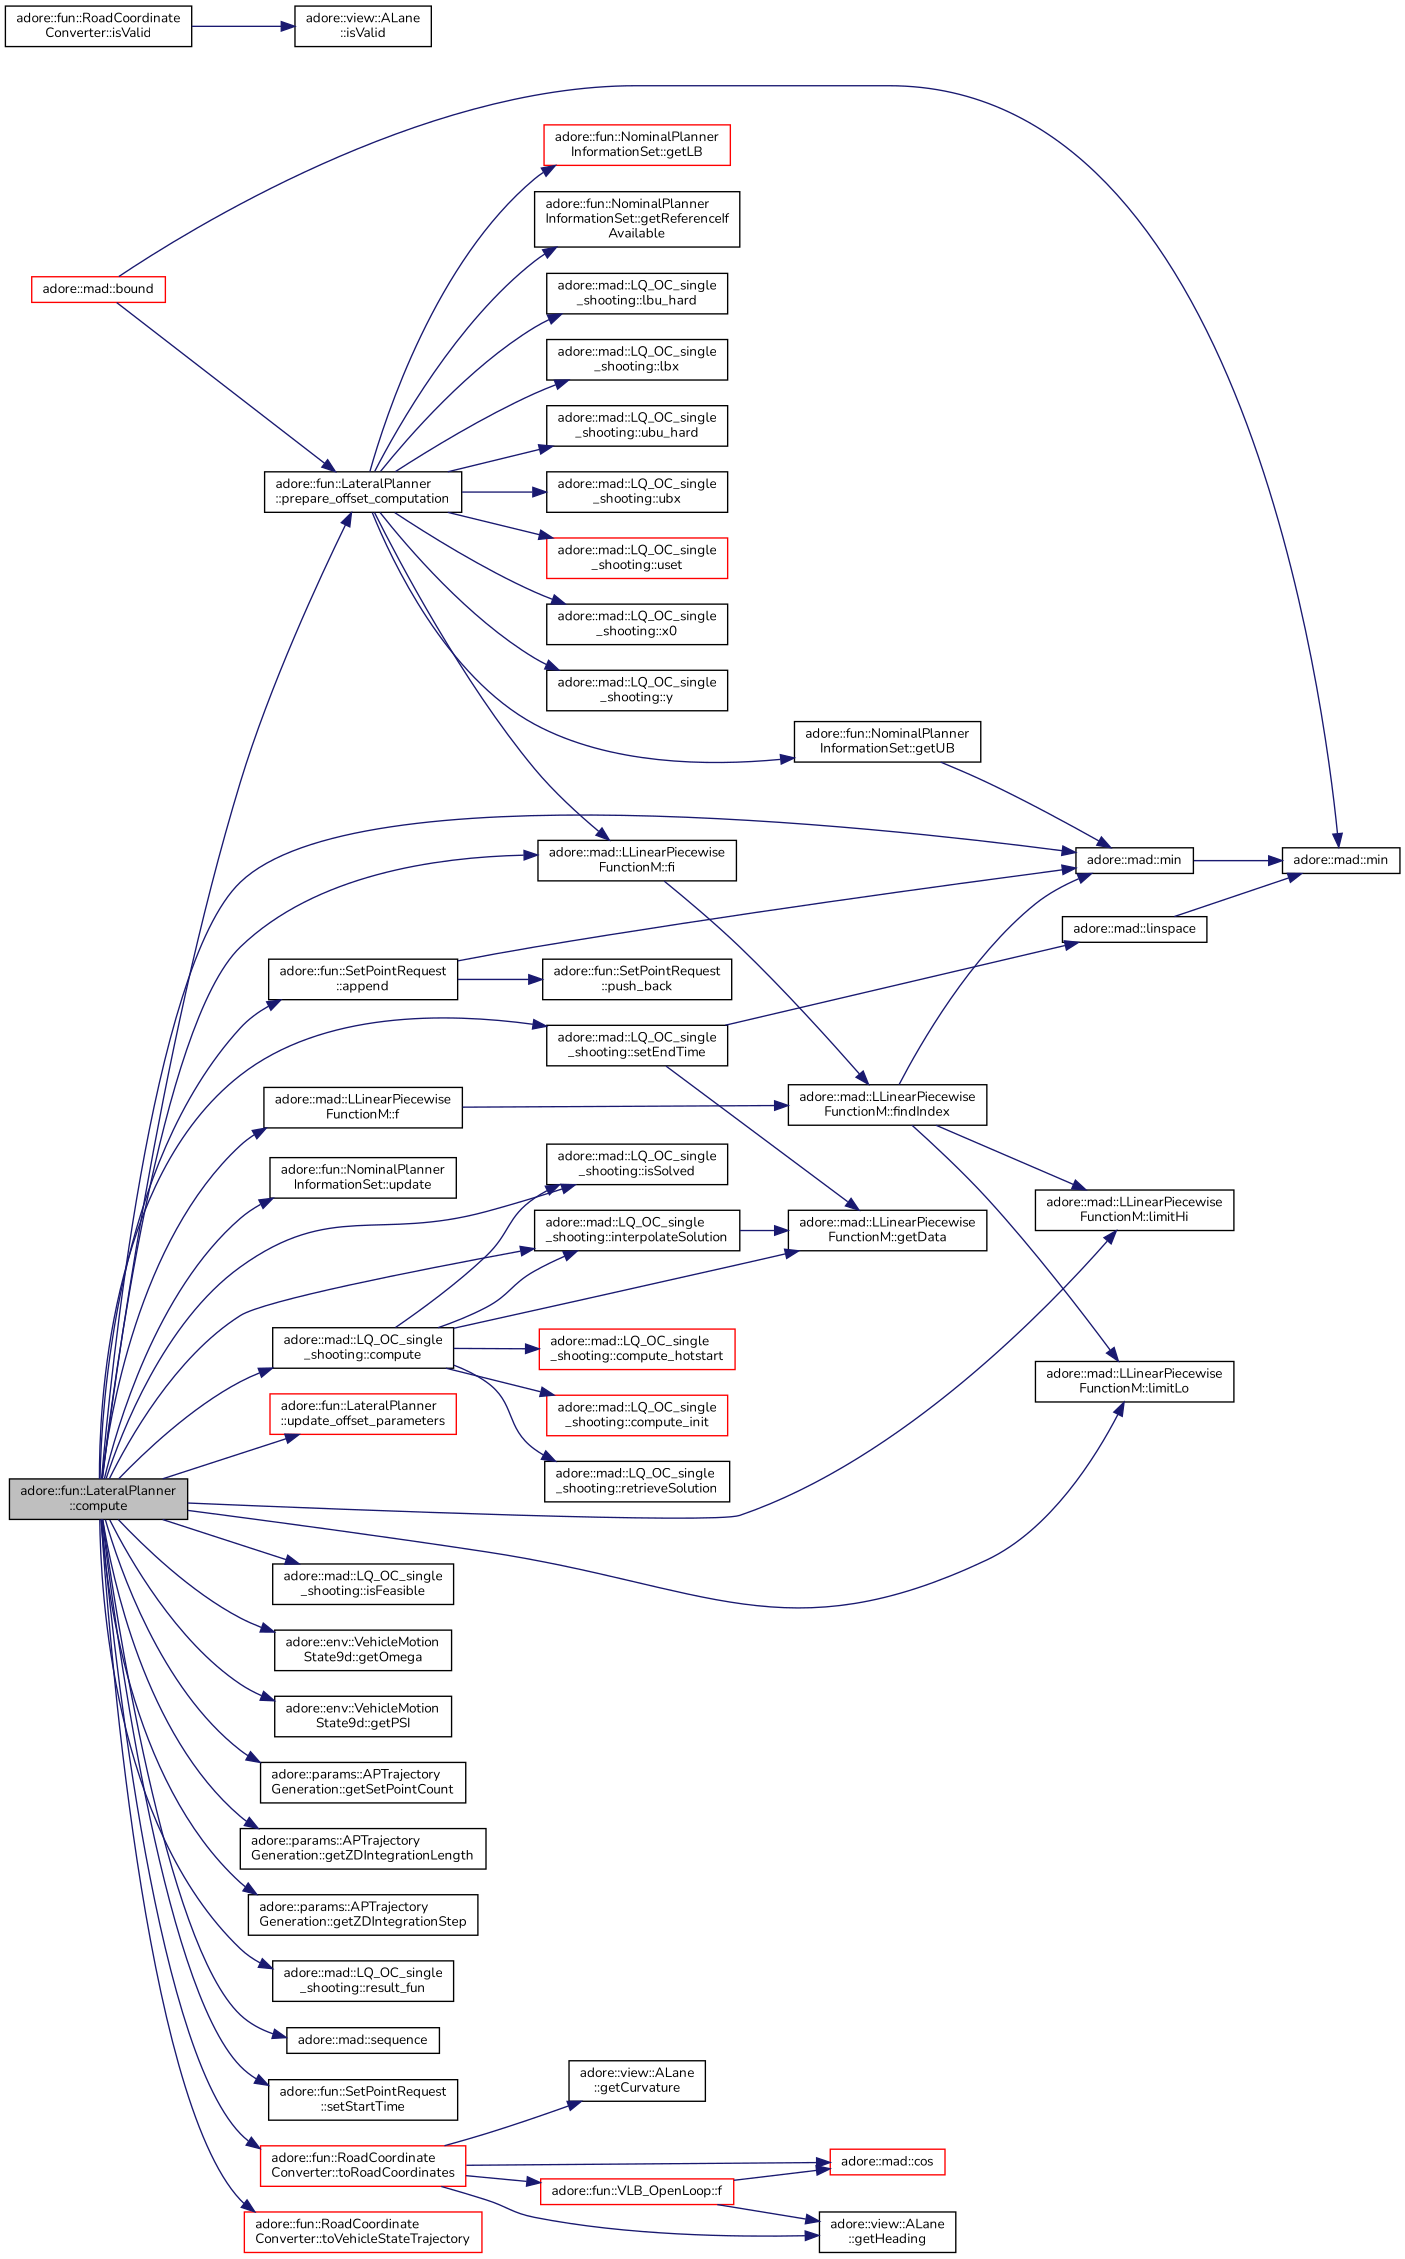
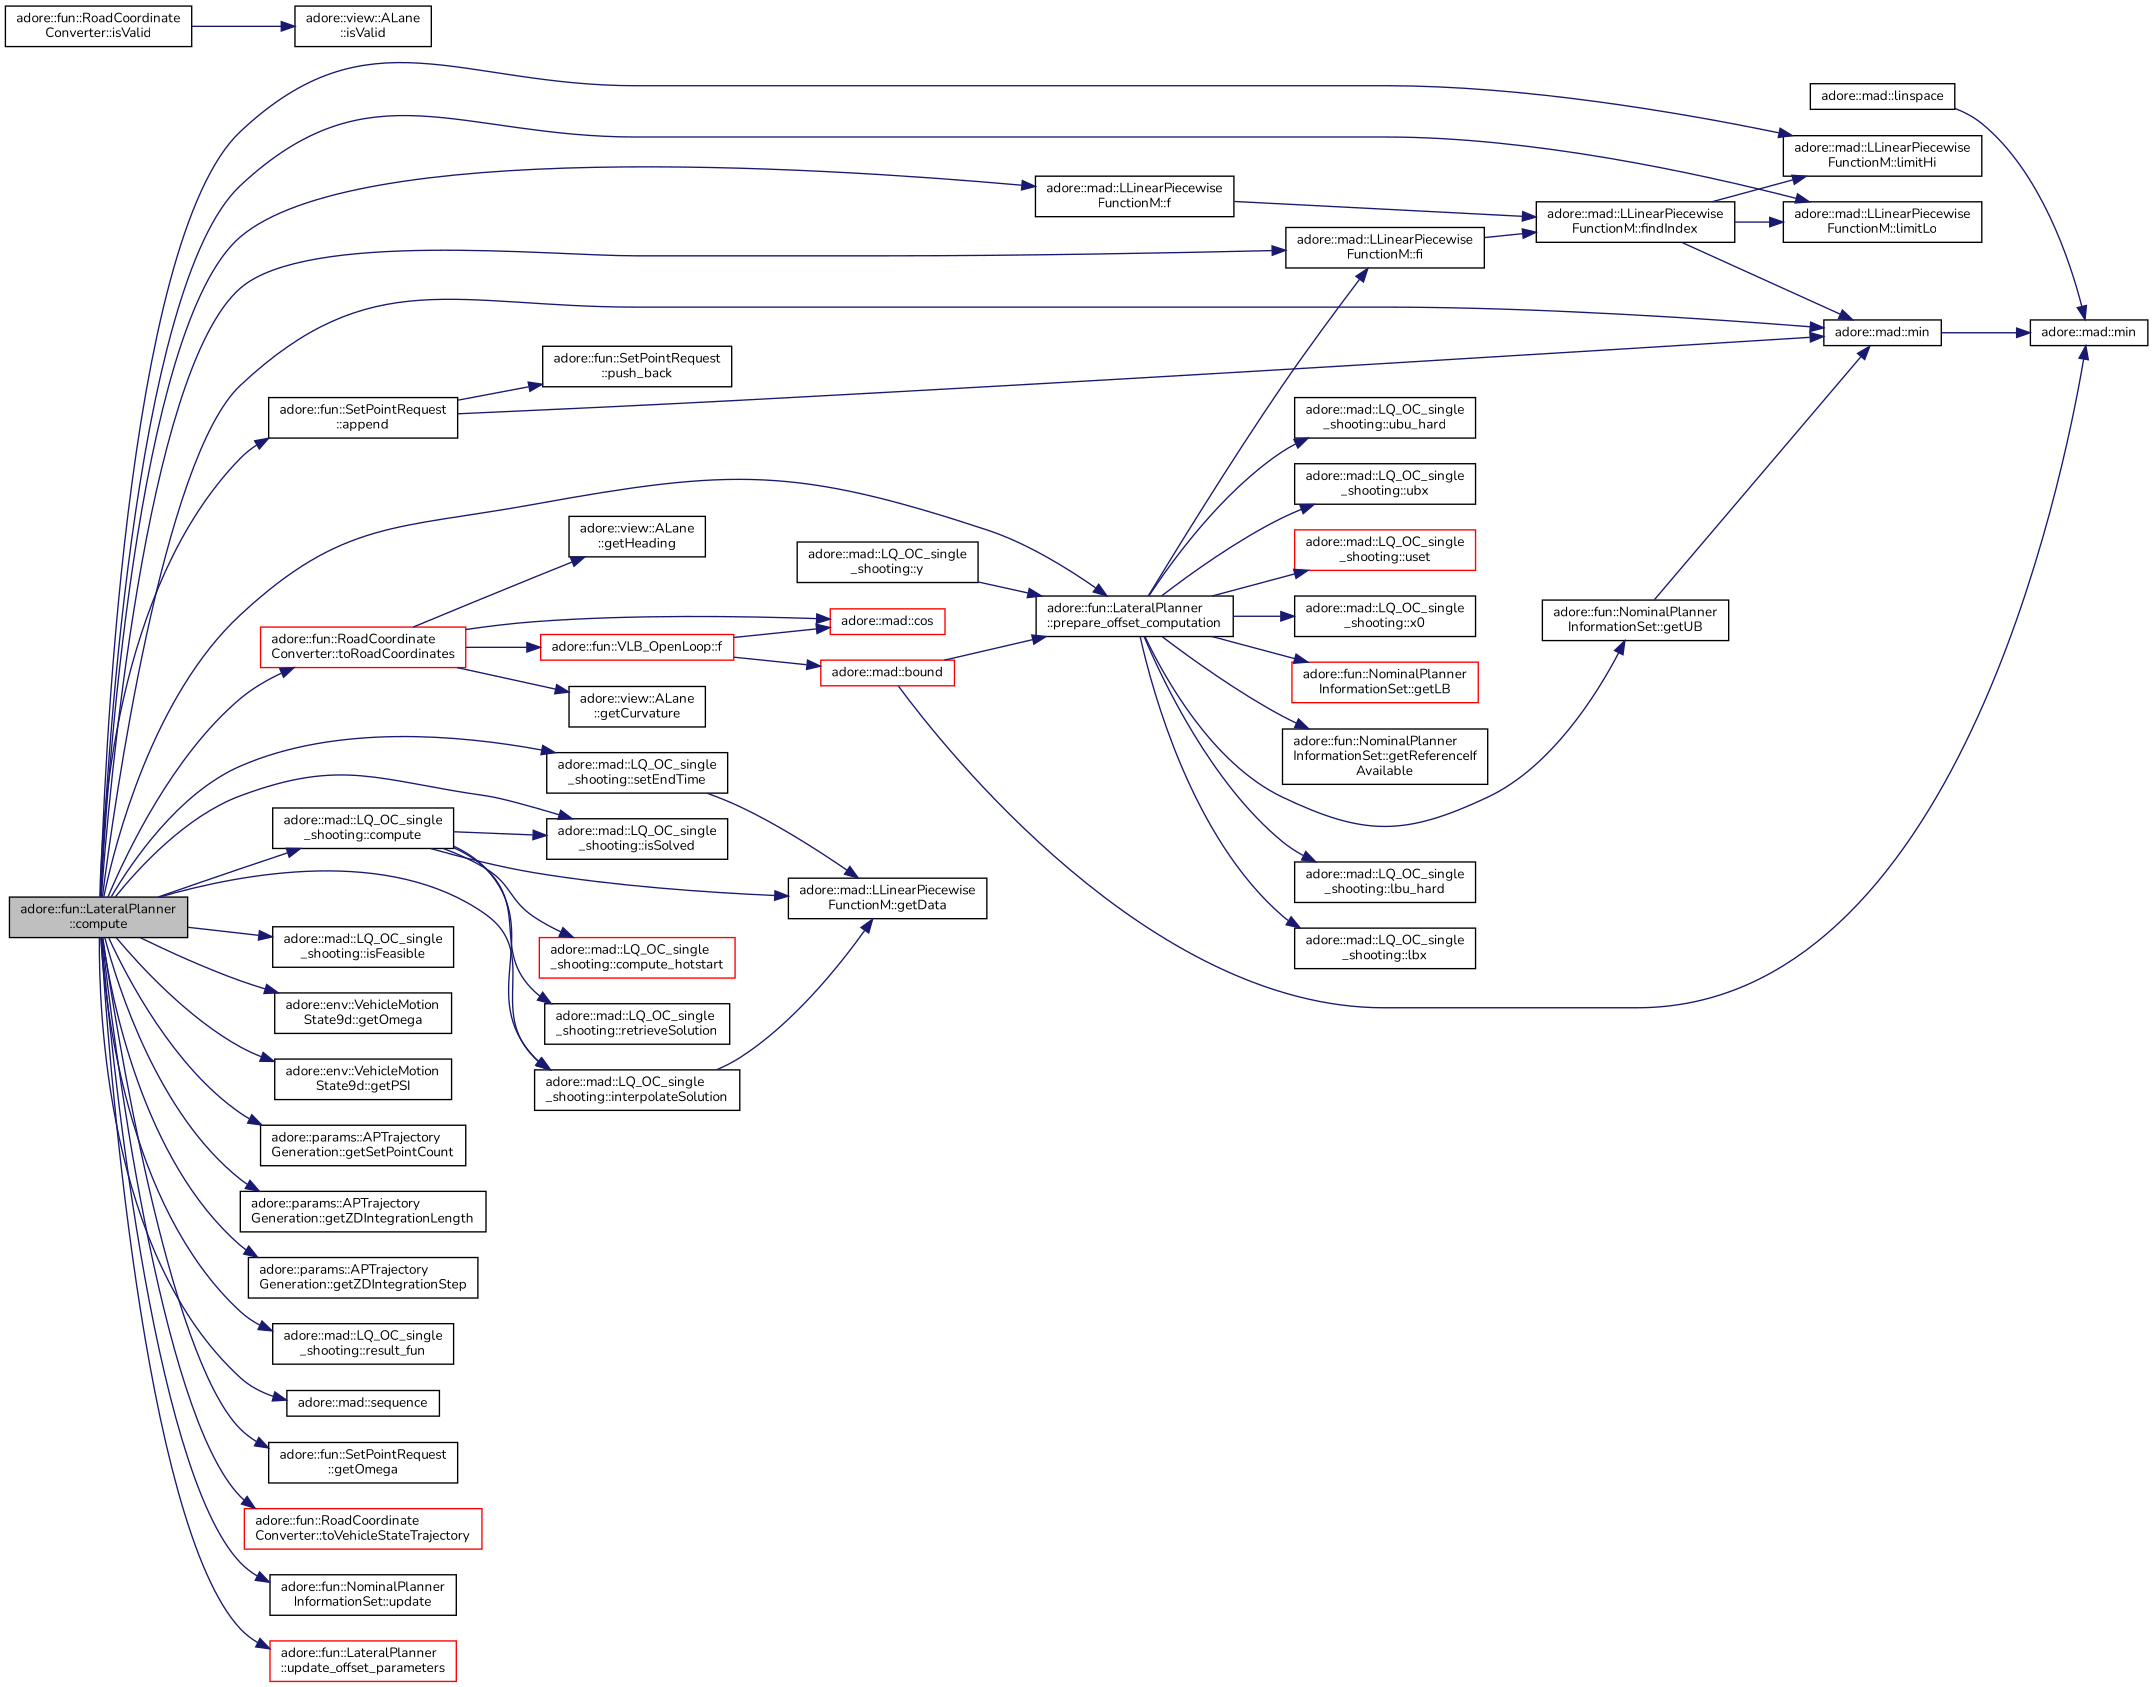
(456, 596) -> (1003, 588)
(895, 985) -> none
(637, 1415) -> none
(363, 2100) -> (363, 1463)
(762, 2212) -> (770, 661)
